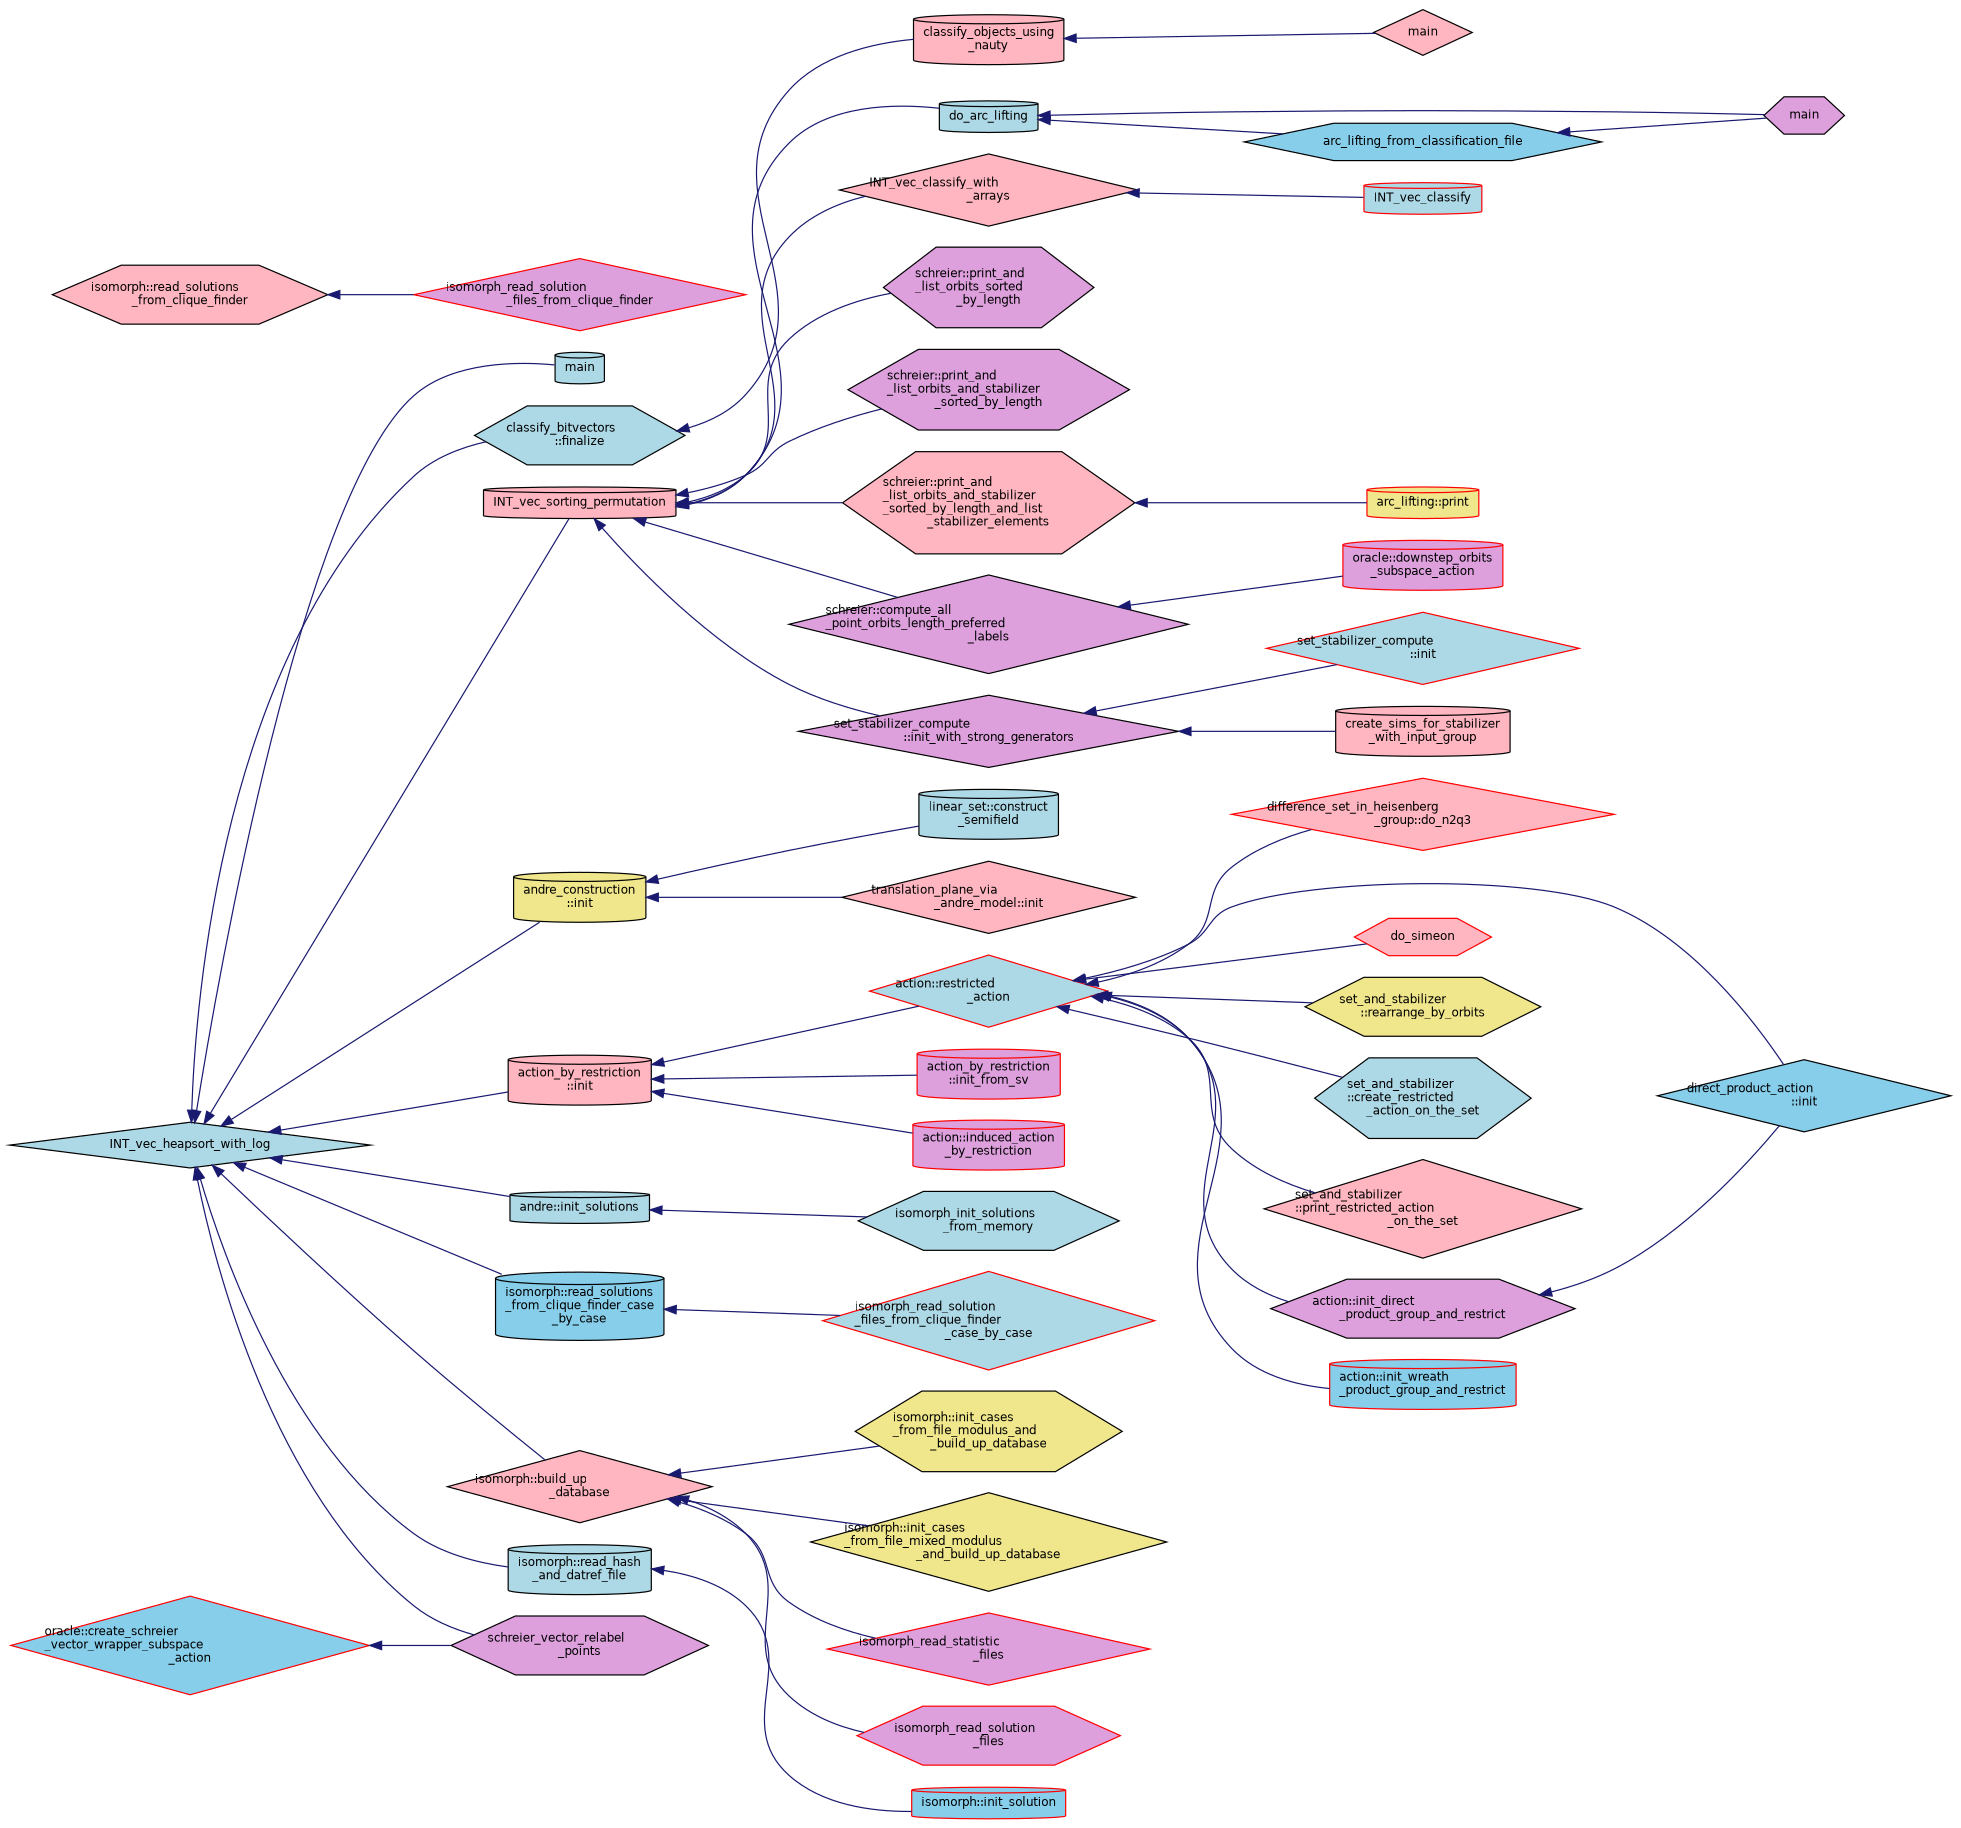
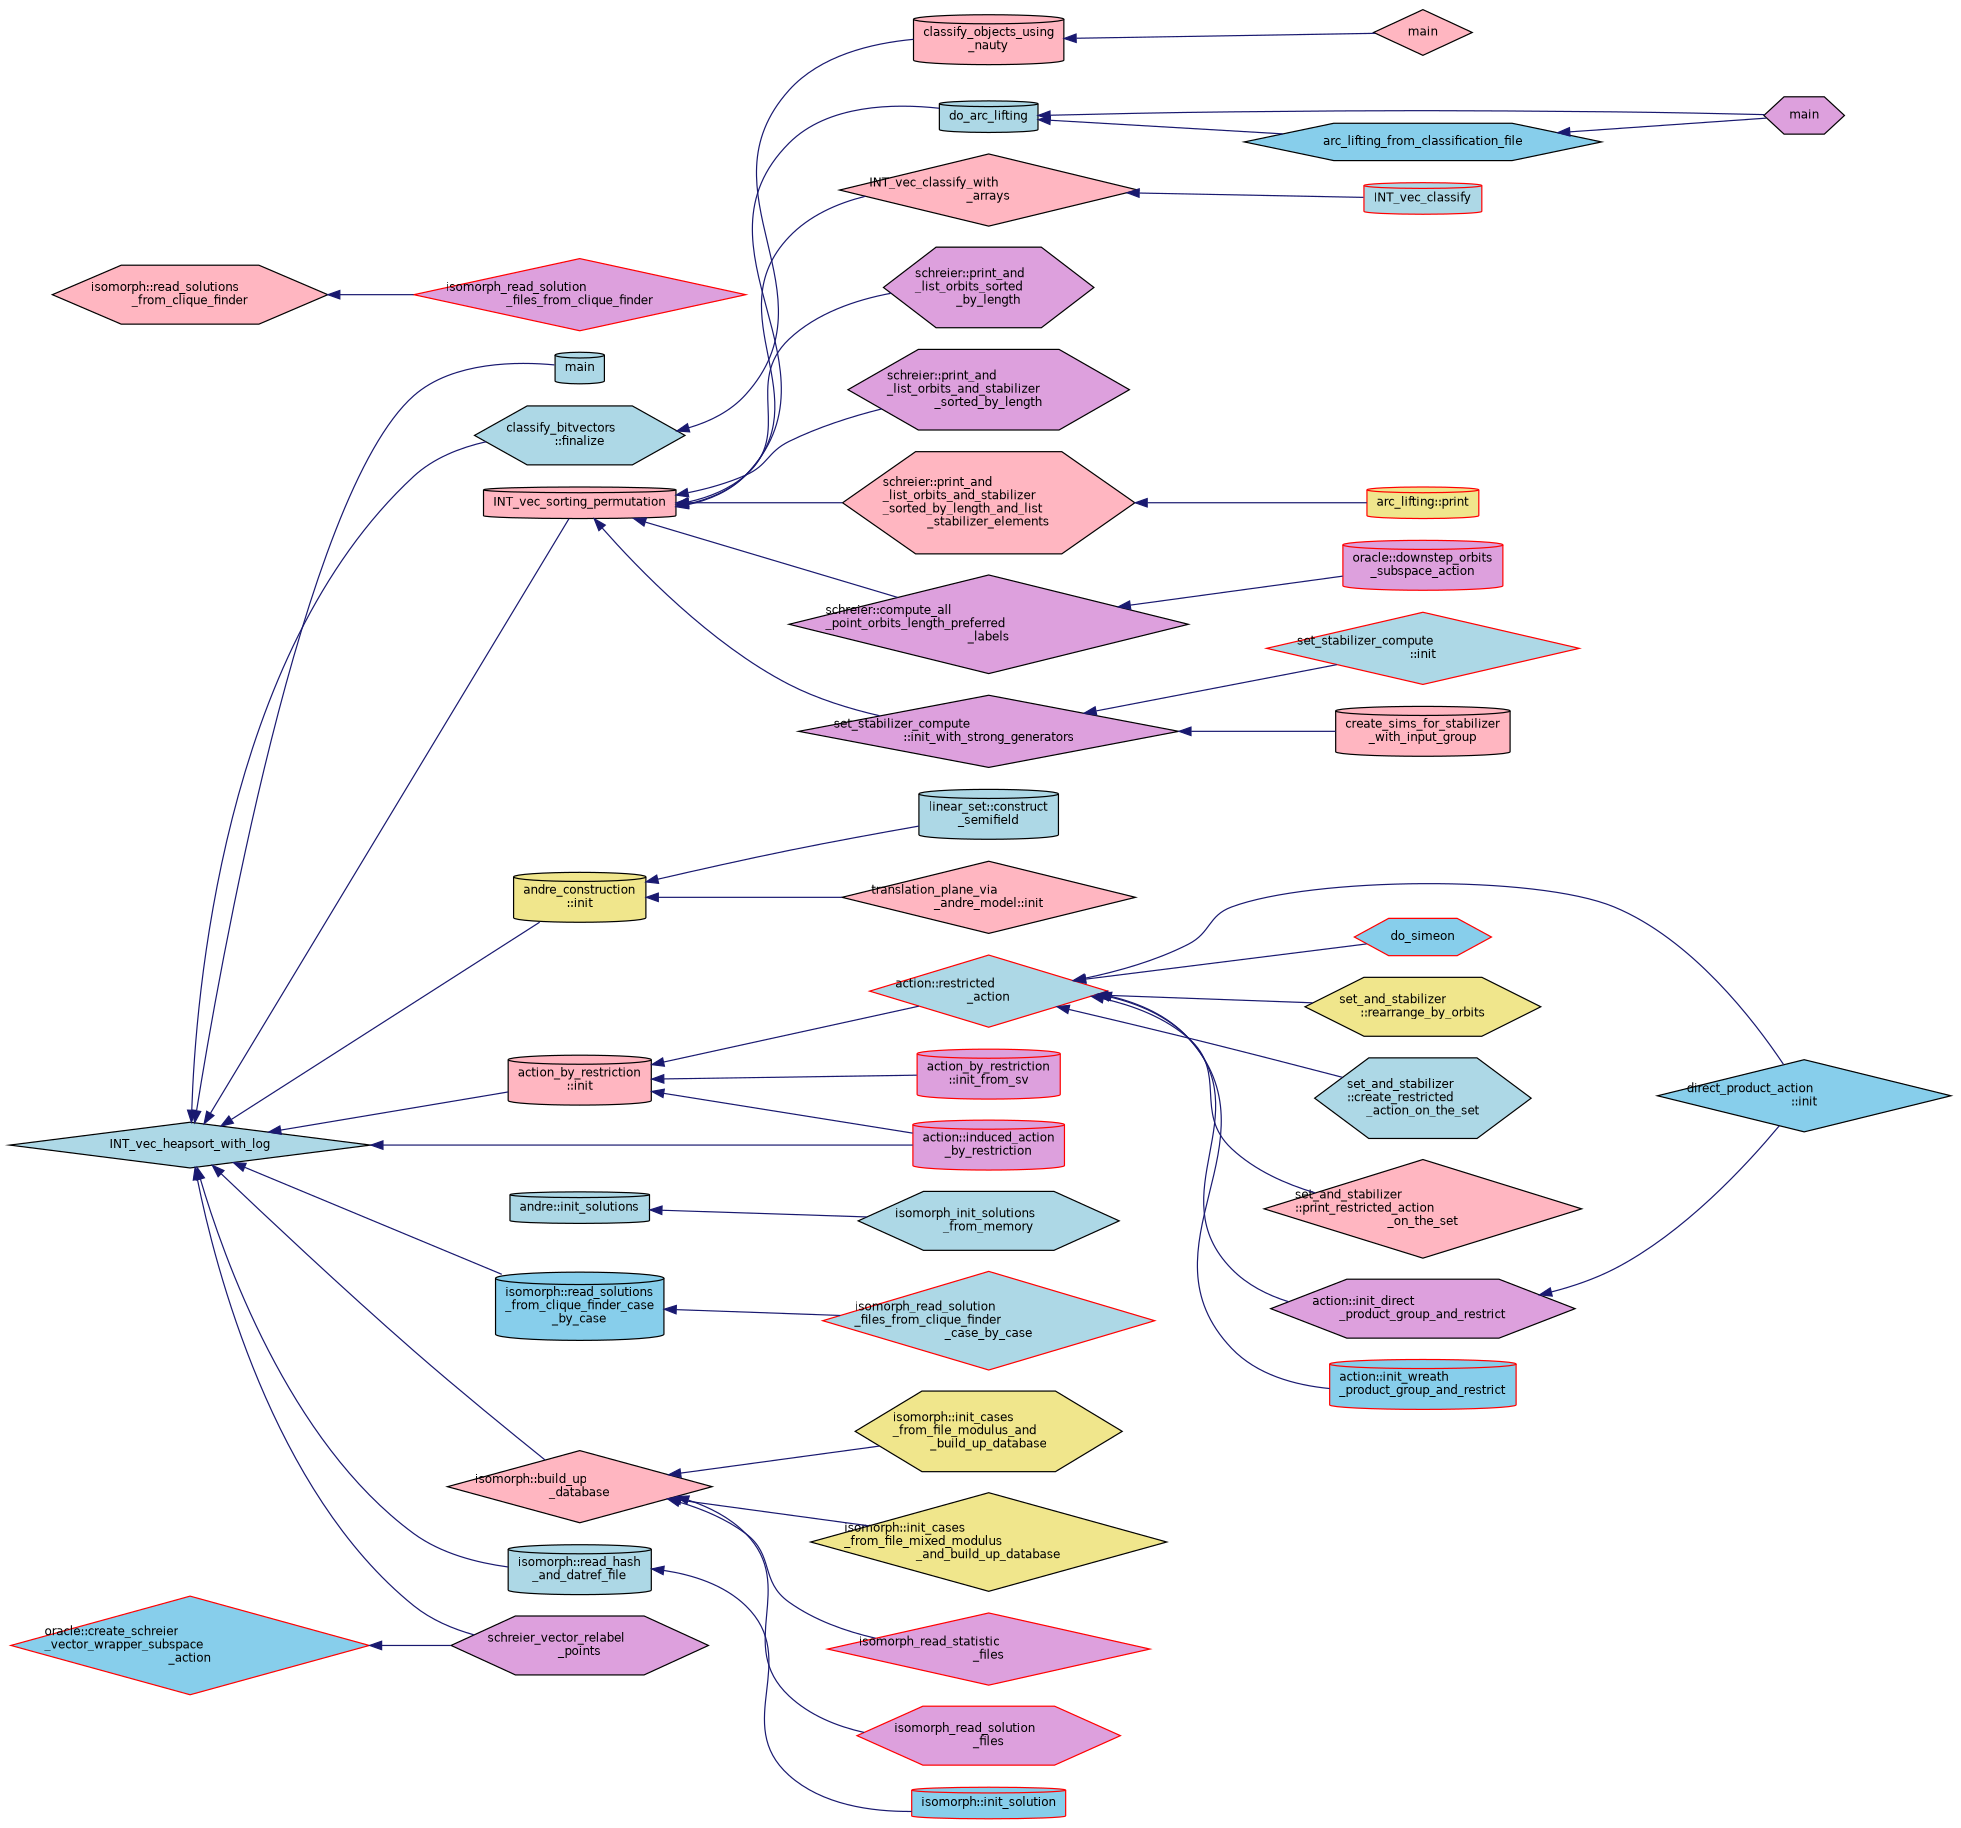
(1423, 814) -> none
(1423, 937) -> (1423, 937)
(396, 1178) -> (648, 1145)
